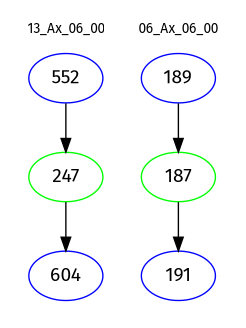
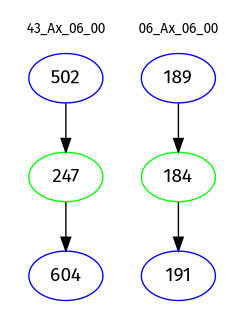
(67, 30) -> (67, 30)
(66, 78) -> (66, 78)
(178, 177) -> (178, 177)
